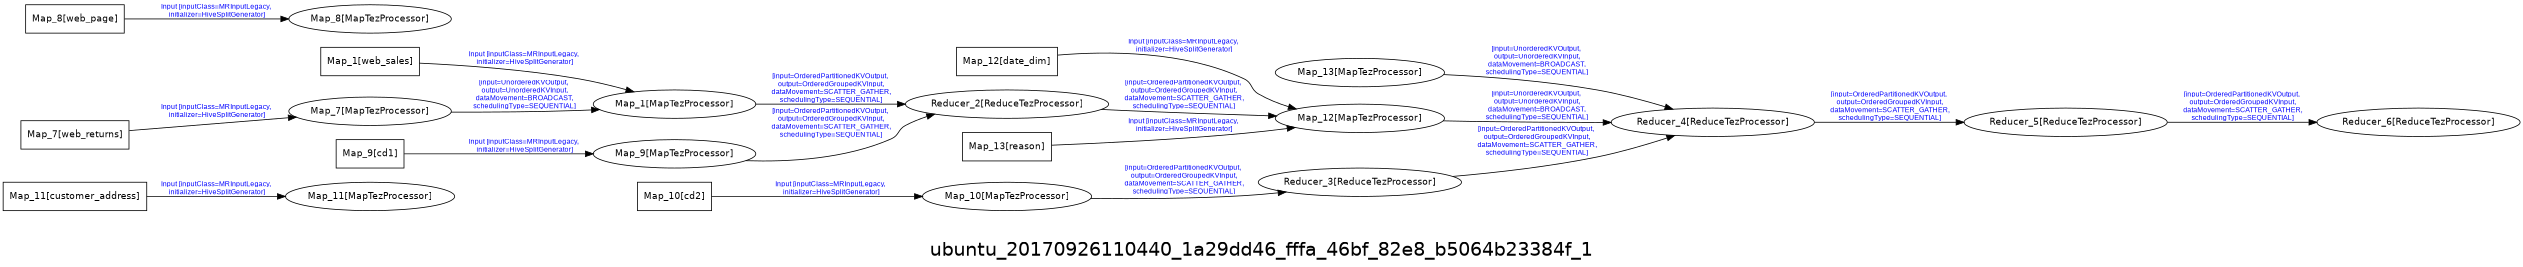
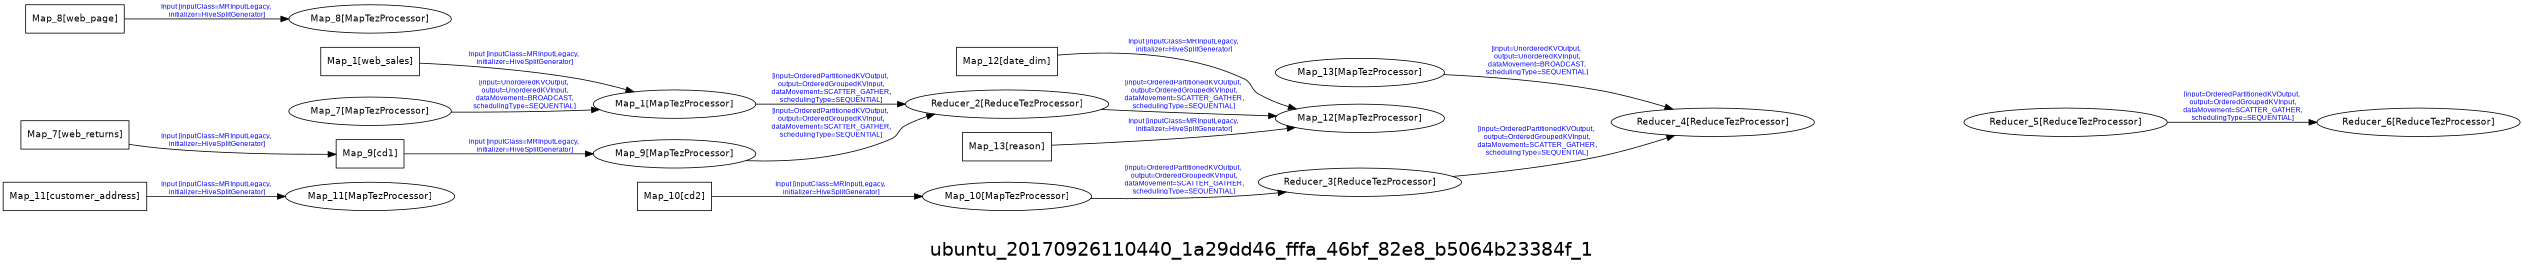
(1523, 122) -> none
(1885, 122) -> none
(209, 124) -> (228, 153)
